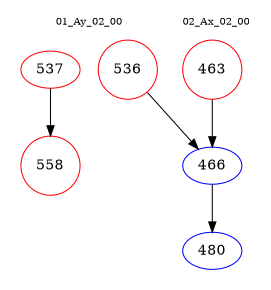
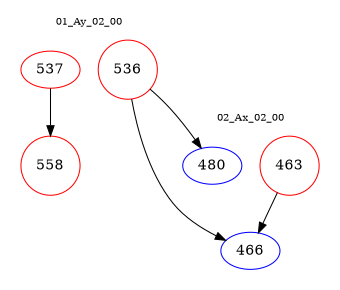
(212, 203) -> (181, 121)
